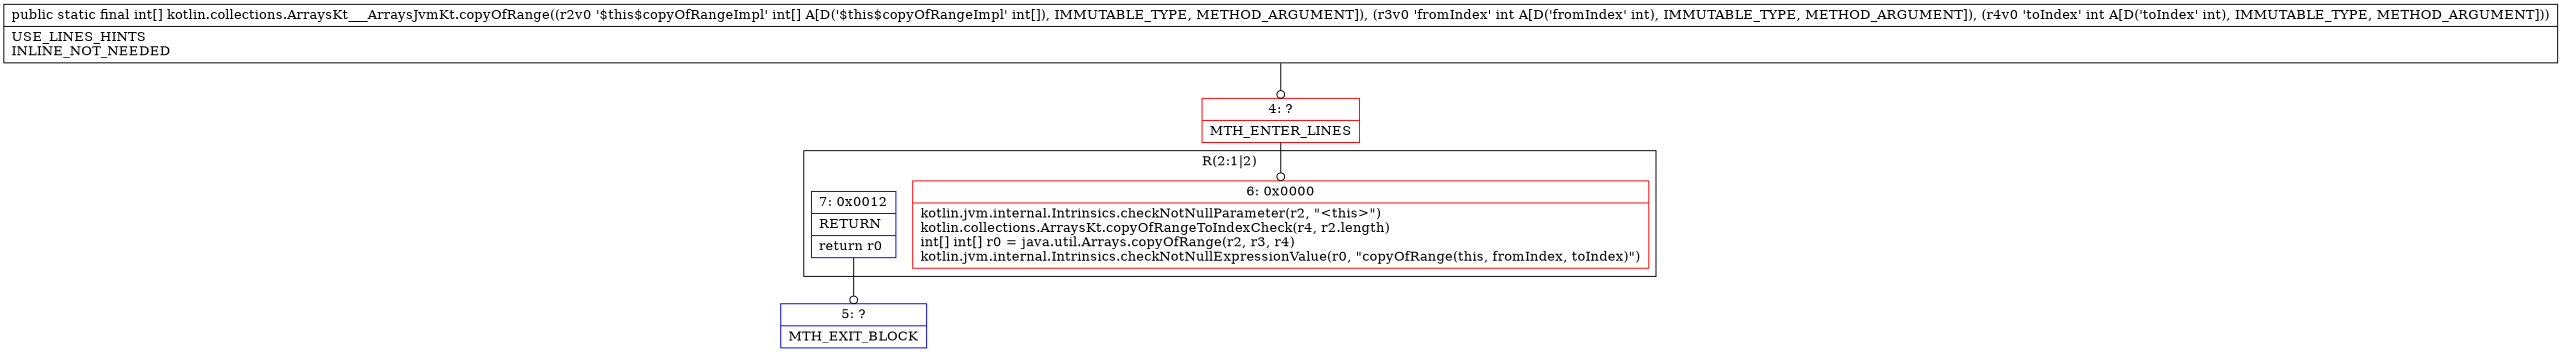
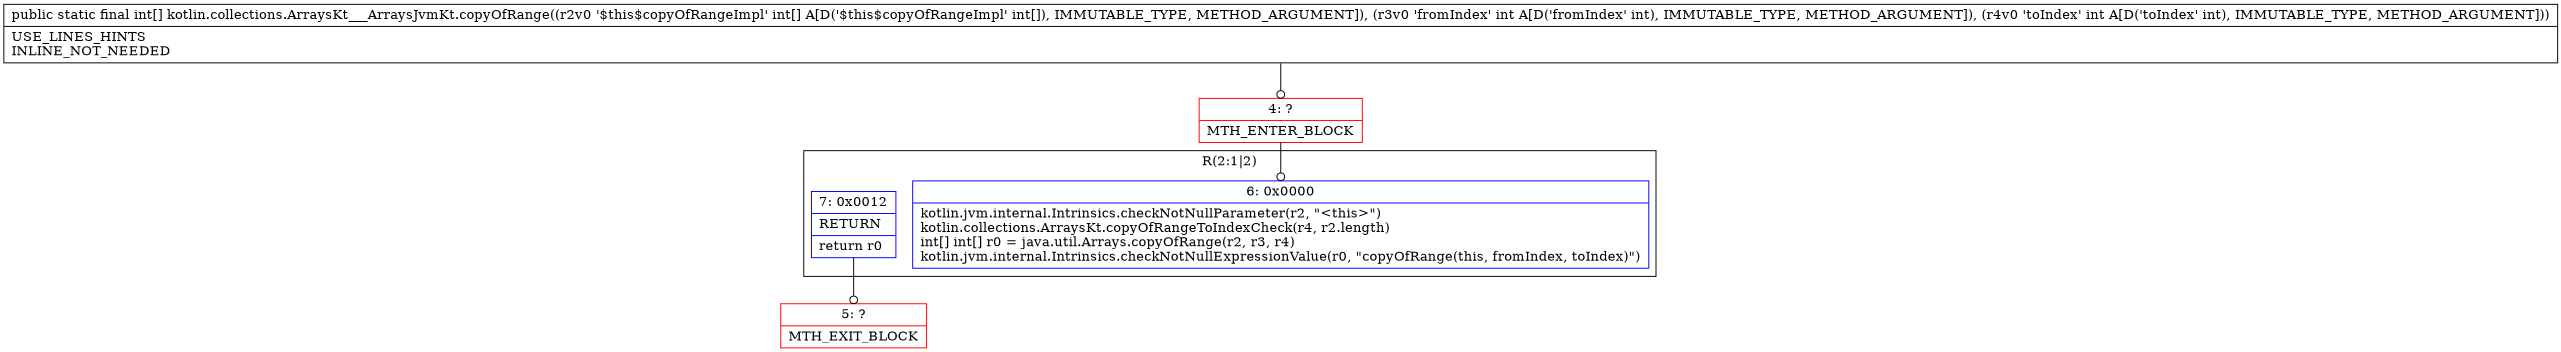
(1281, 131) -> (1281, 131)
(1281, 225) -> (1281, 225)
(854, 326) -> (854, 326)
